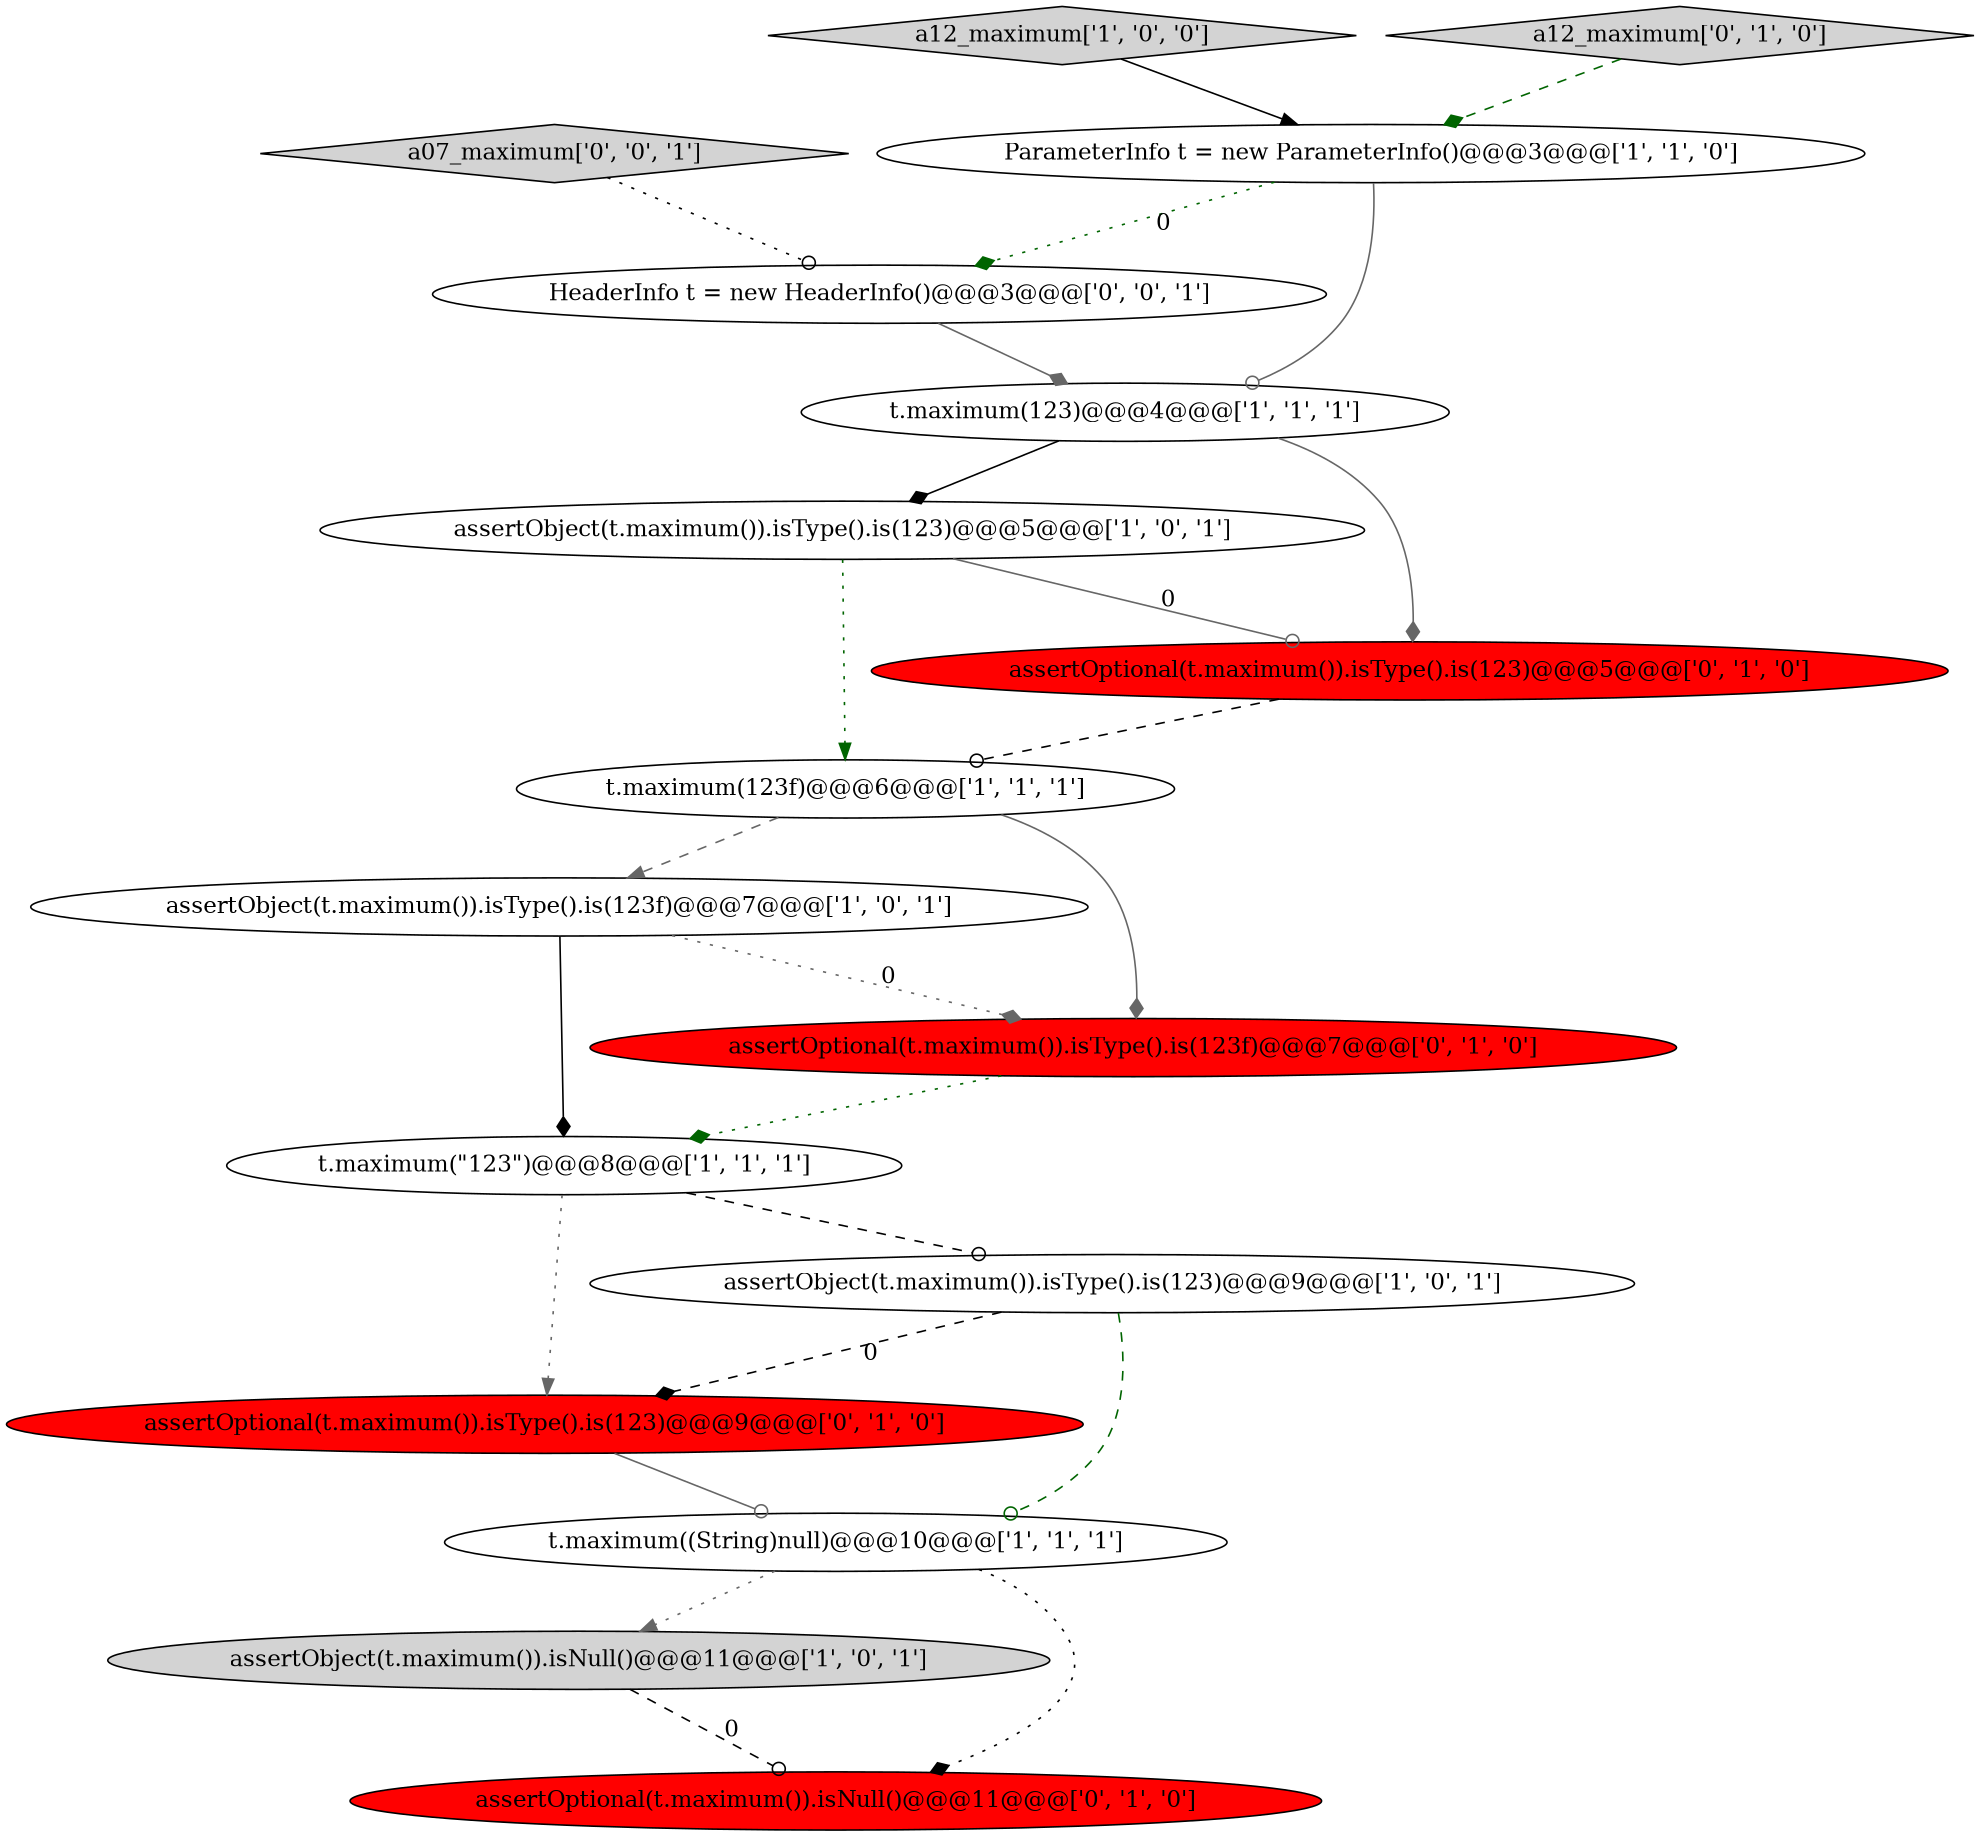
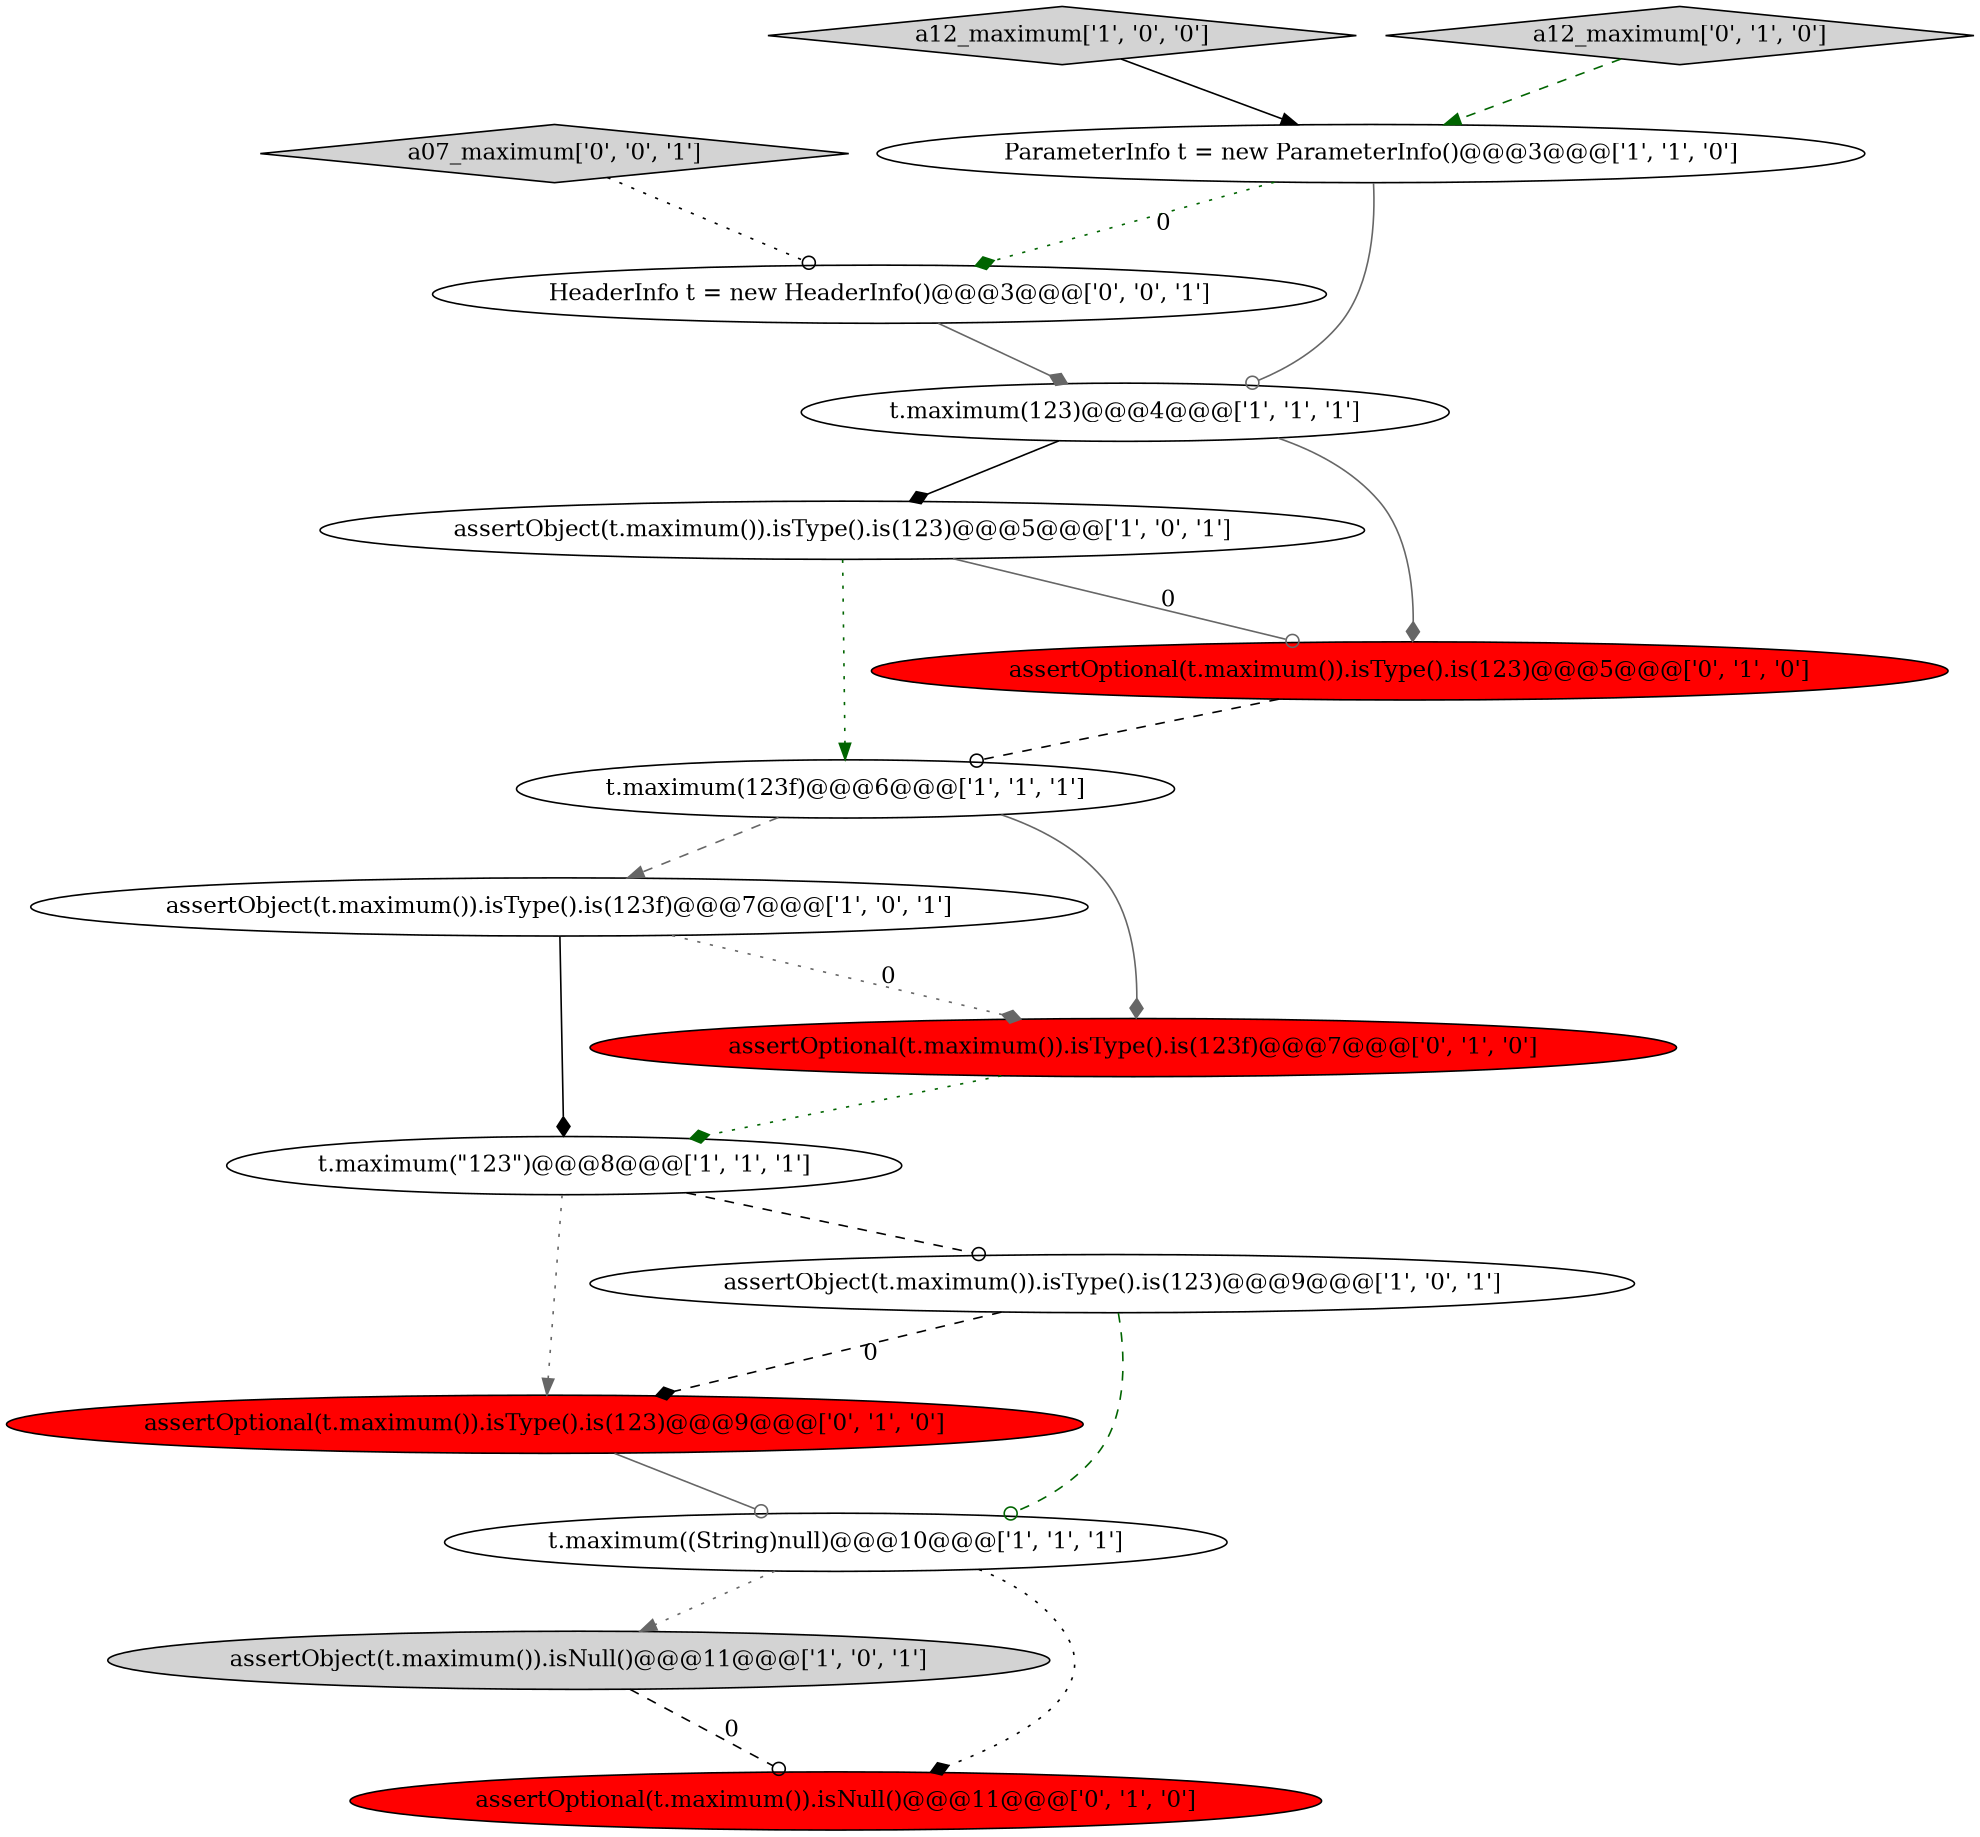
(1542, 88) -> (1542, 88)
